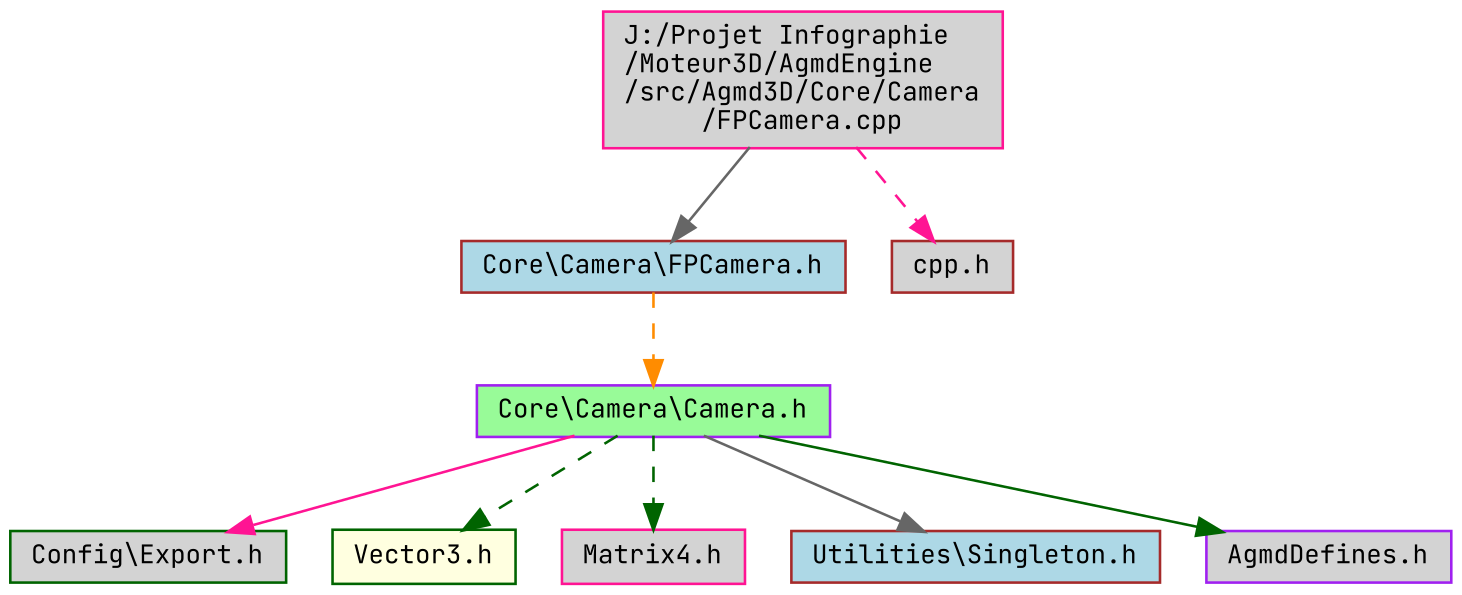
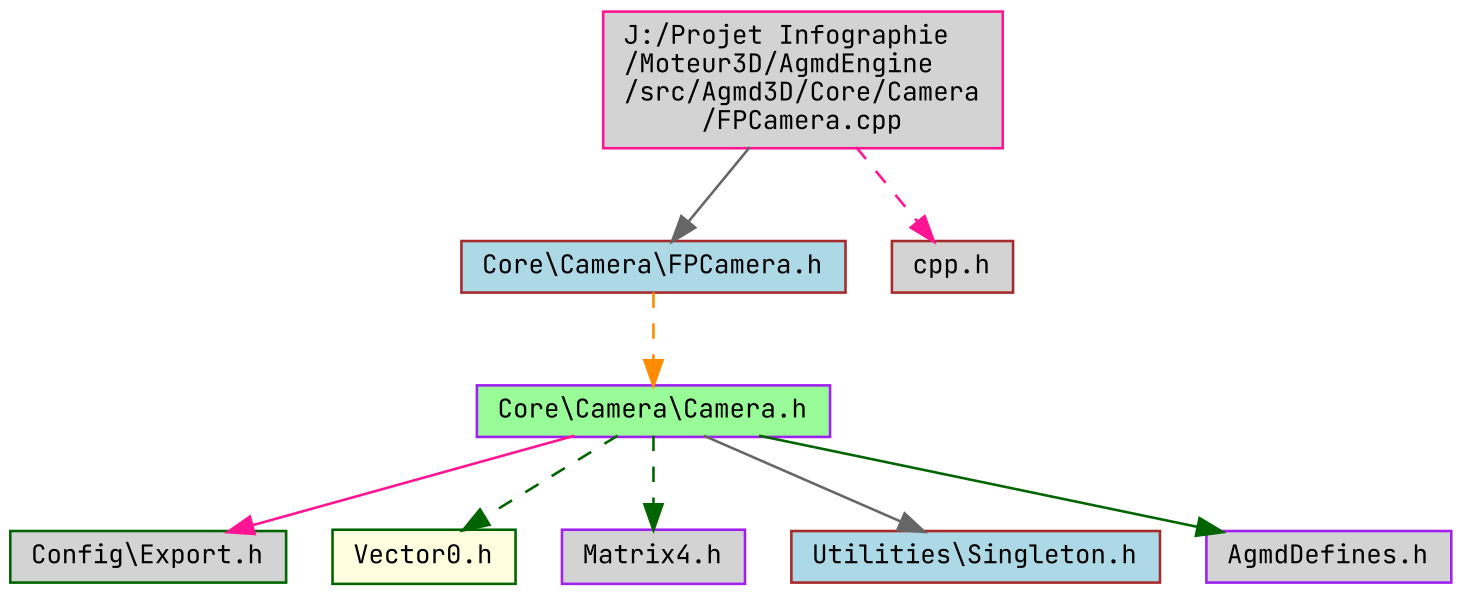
(424, 557) -> (424, 557)
(653, 557) -> (653, 557)
